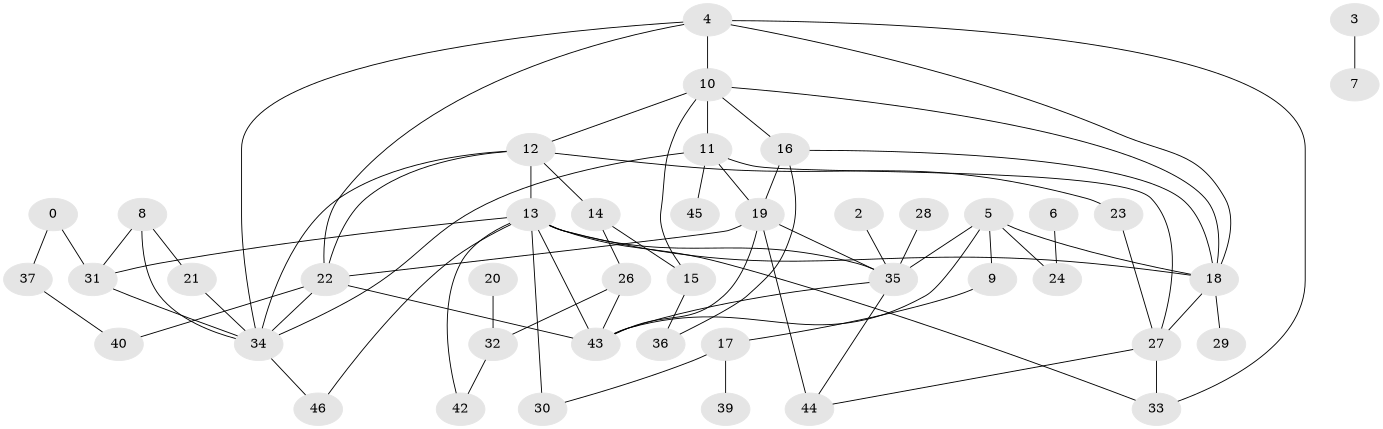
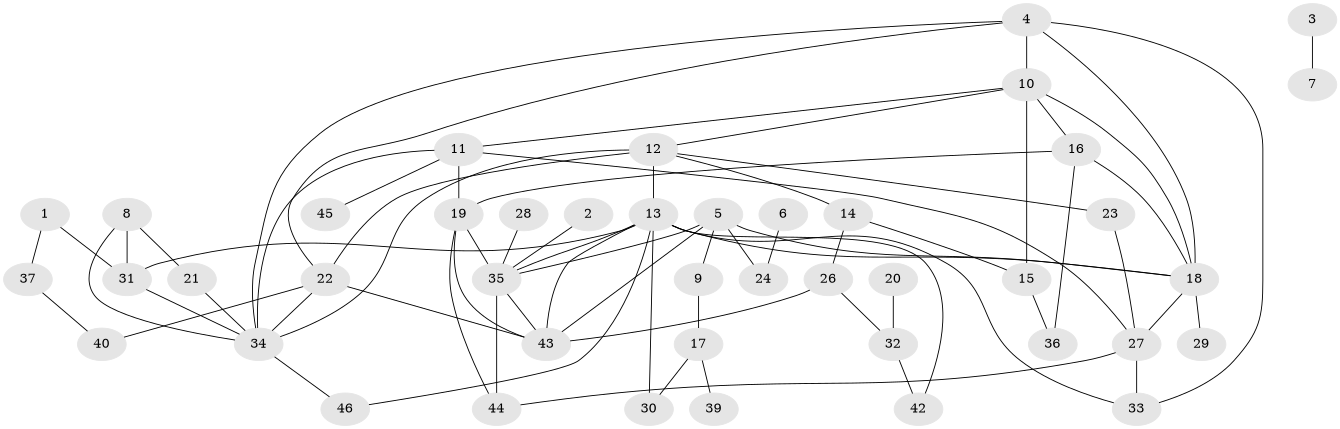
(53, 215) -> (45, 215)
(556, 252) -> none
